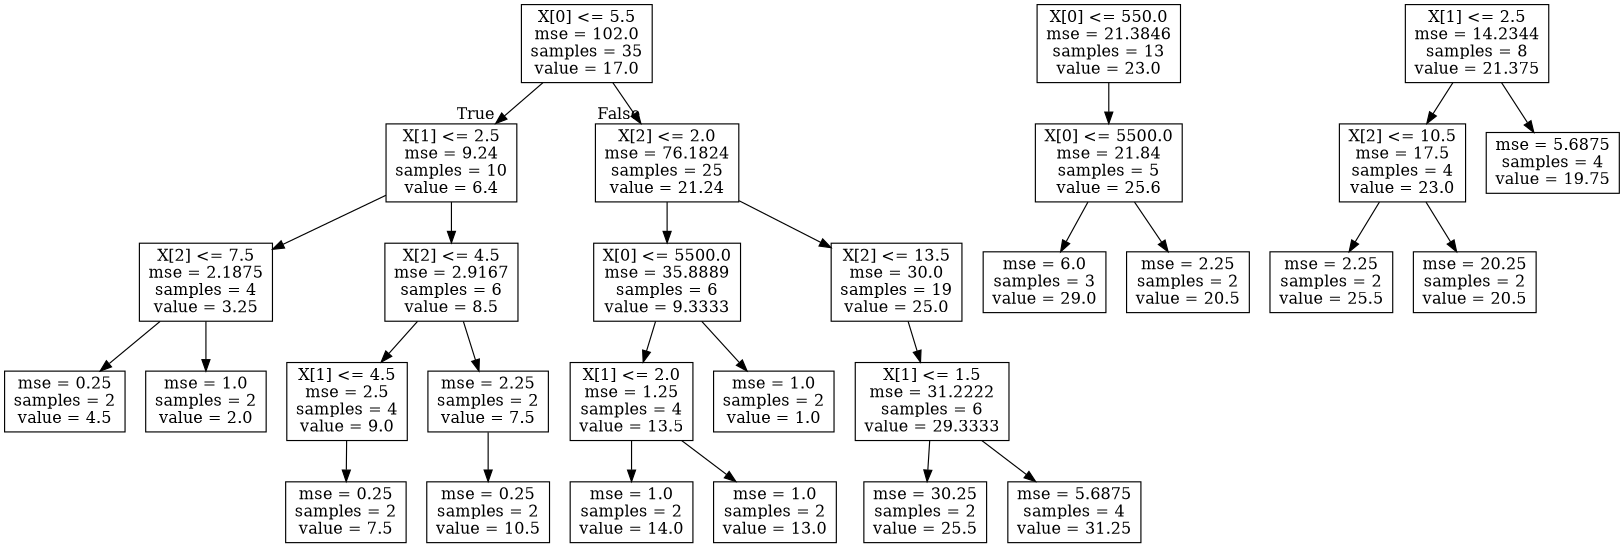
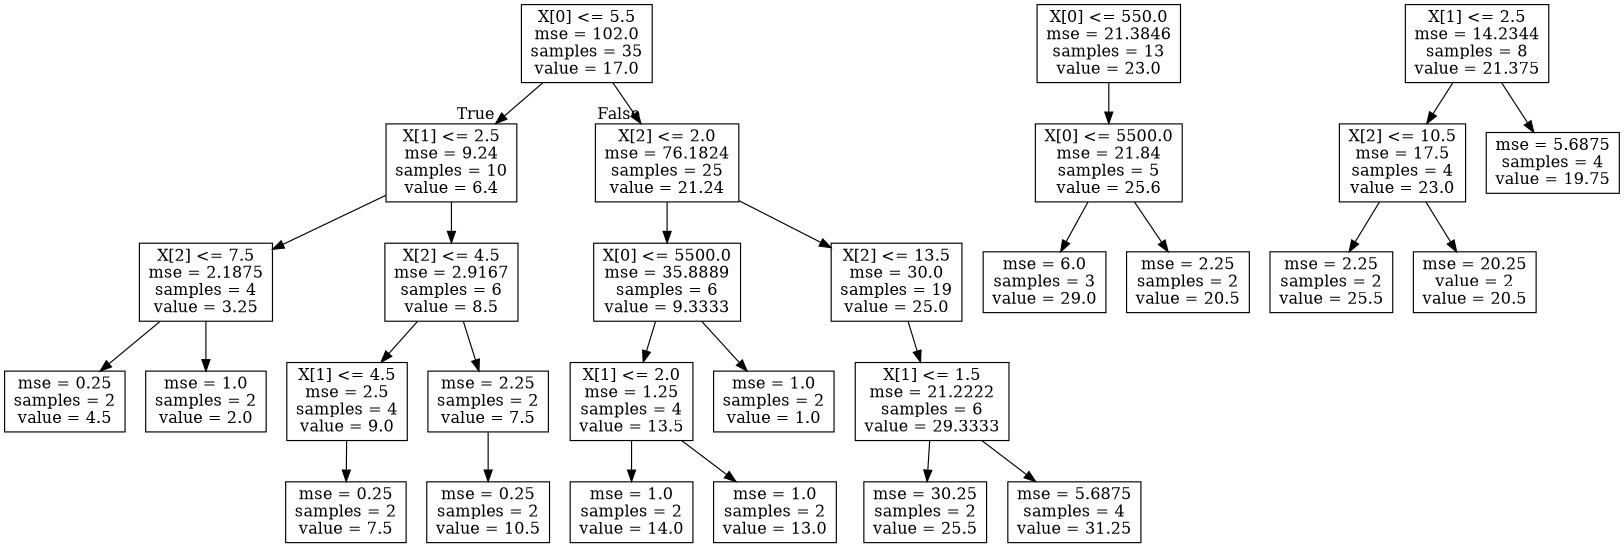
(1475, 282) -> (1475, 282)
(932, 402) -> (932, 402)
